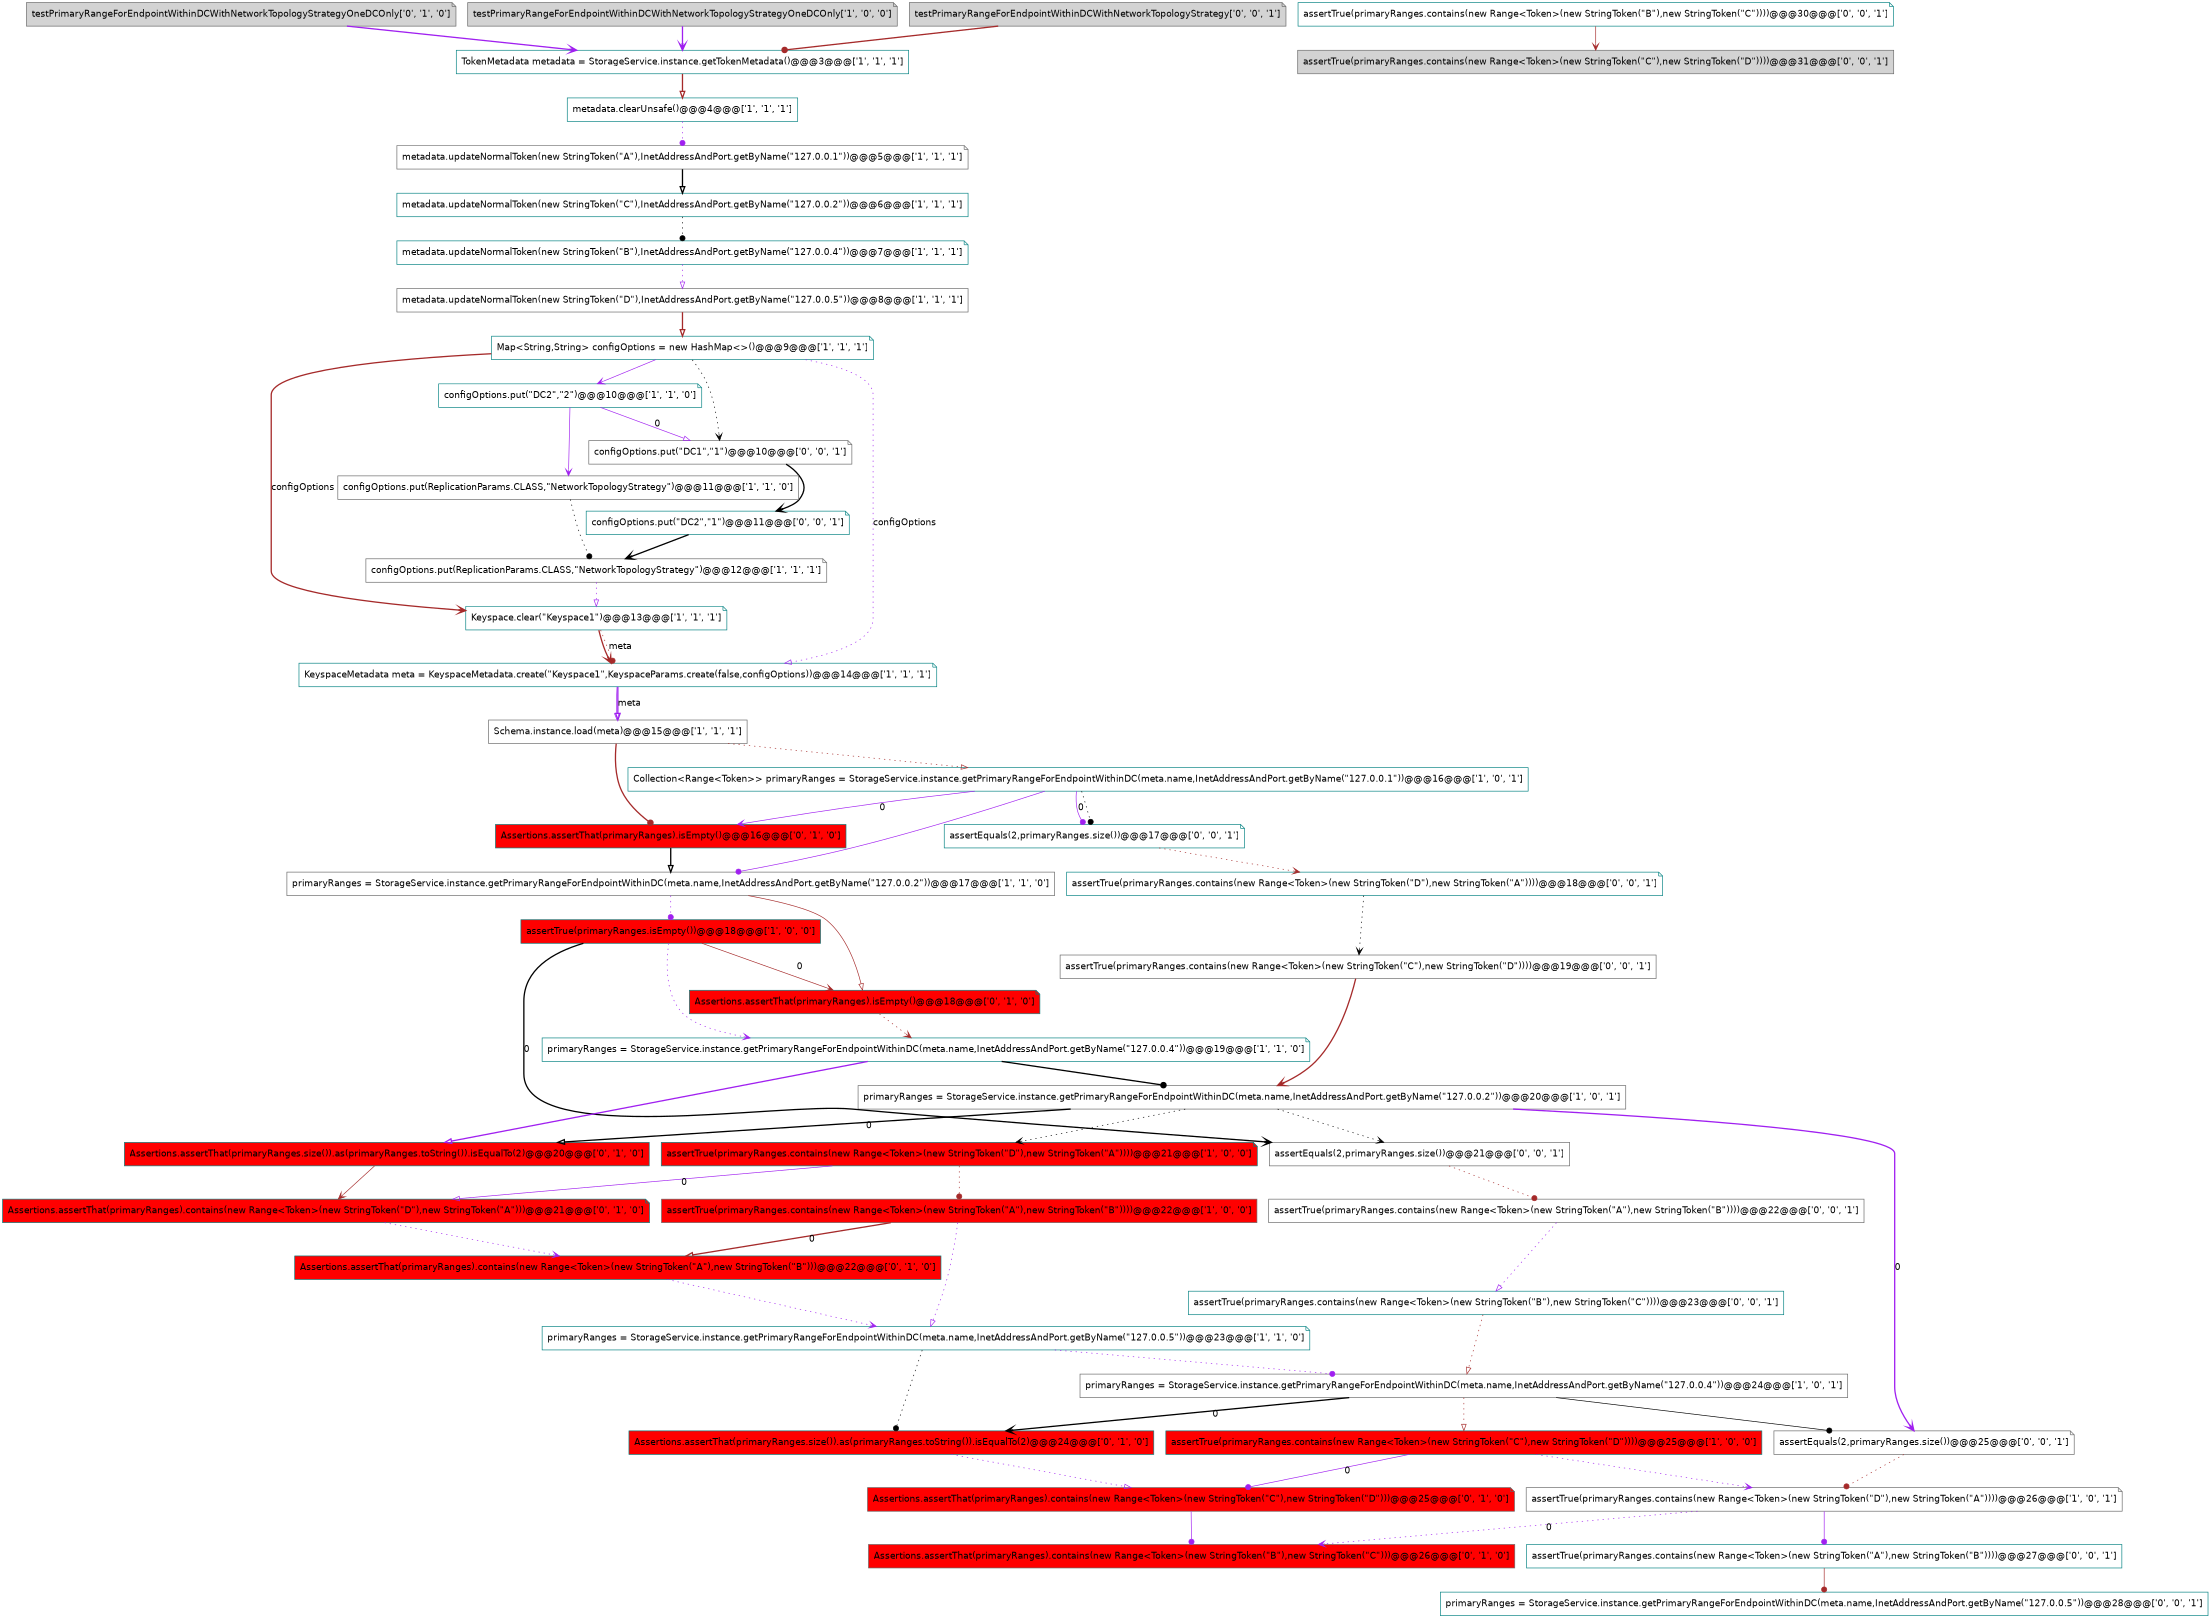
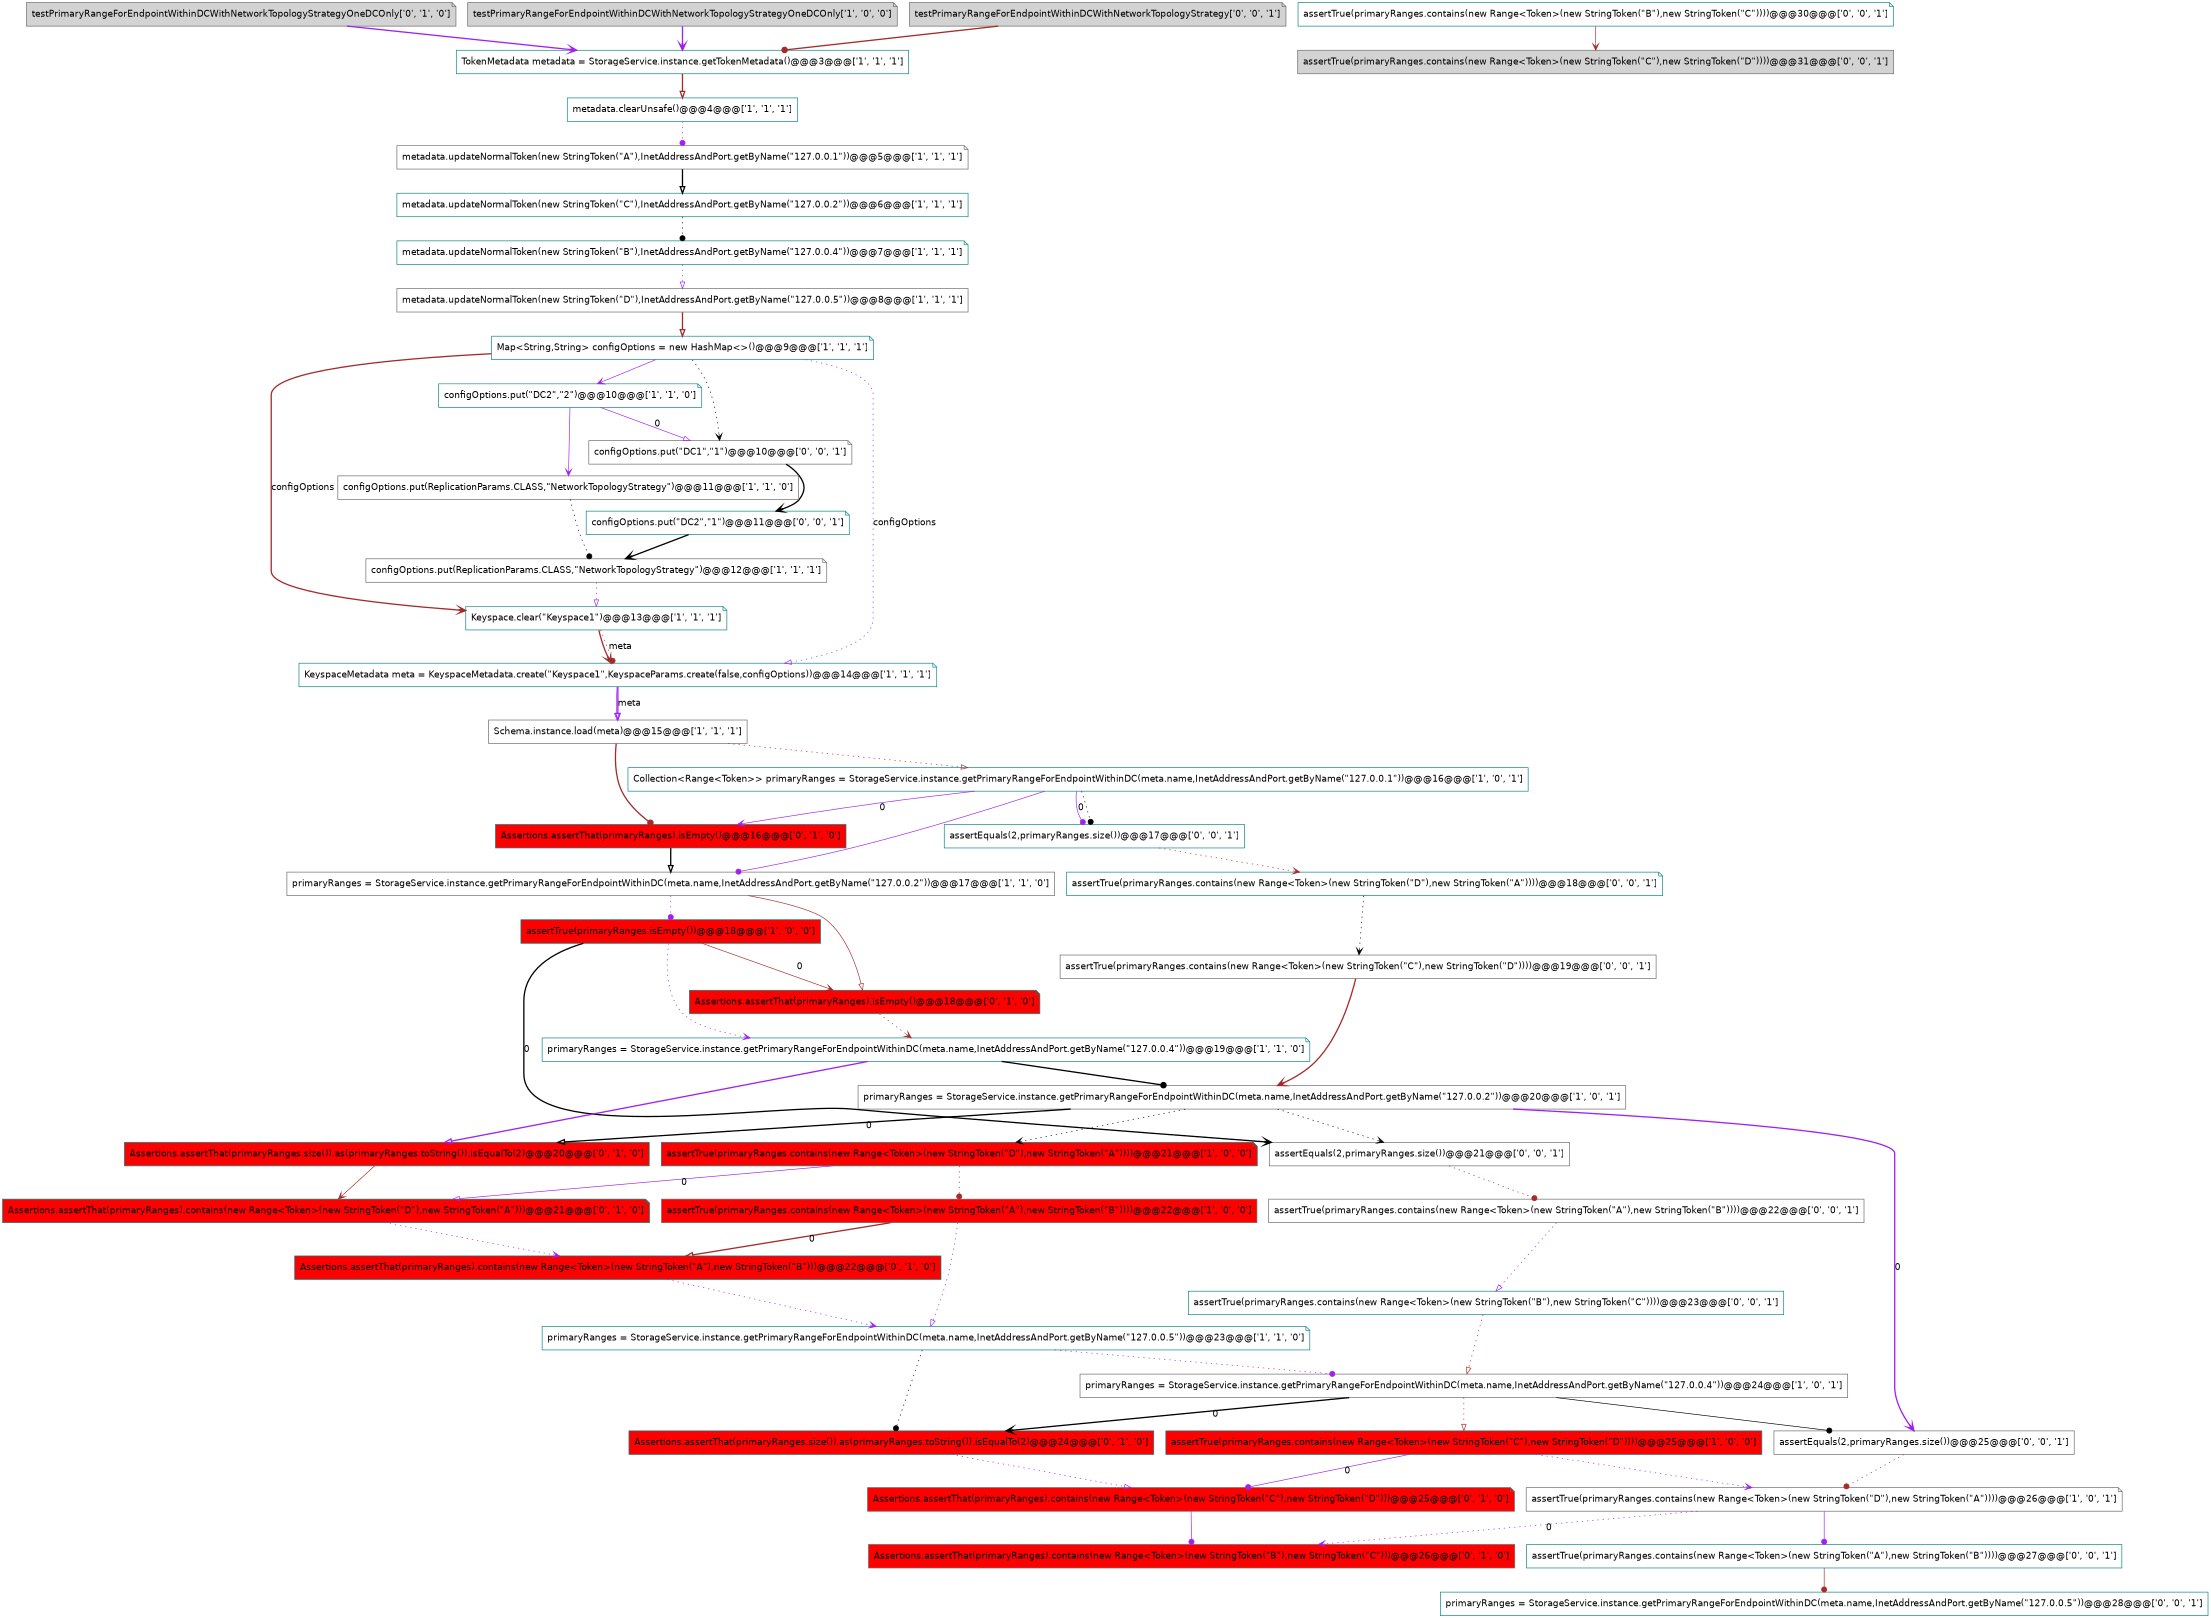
(1094, 836) -> (1094, 836)
(1924, 1443) -> (1924, 1443)
